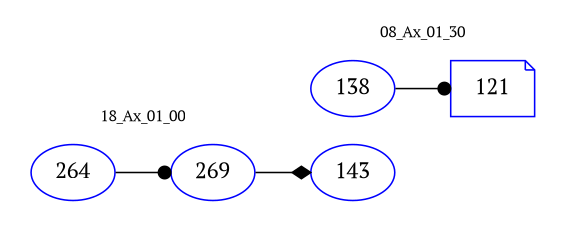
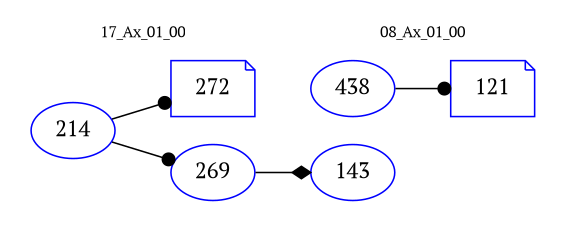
(423, 33) -> (423, 33)
none -> (213, 89)
(353, 89) -> (353, 89)
(143, 117) -> (143, 33)
(73, 173) -> (73, 131)
